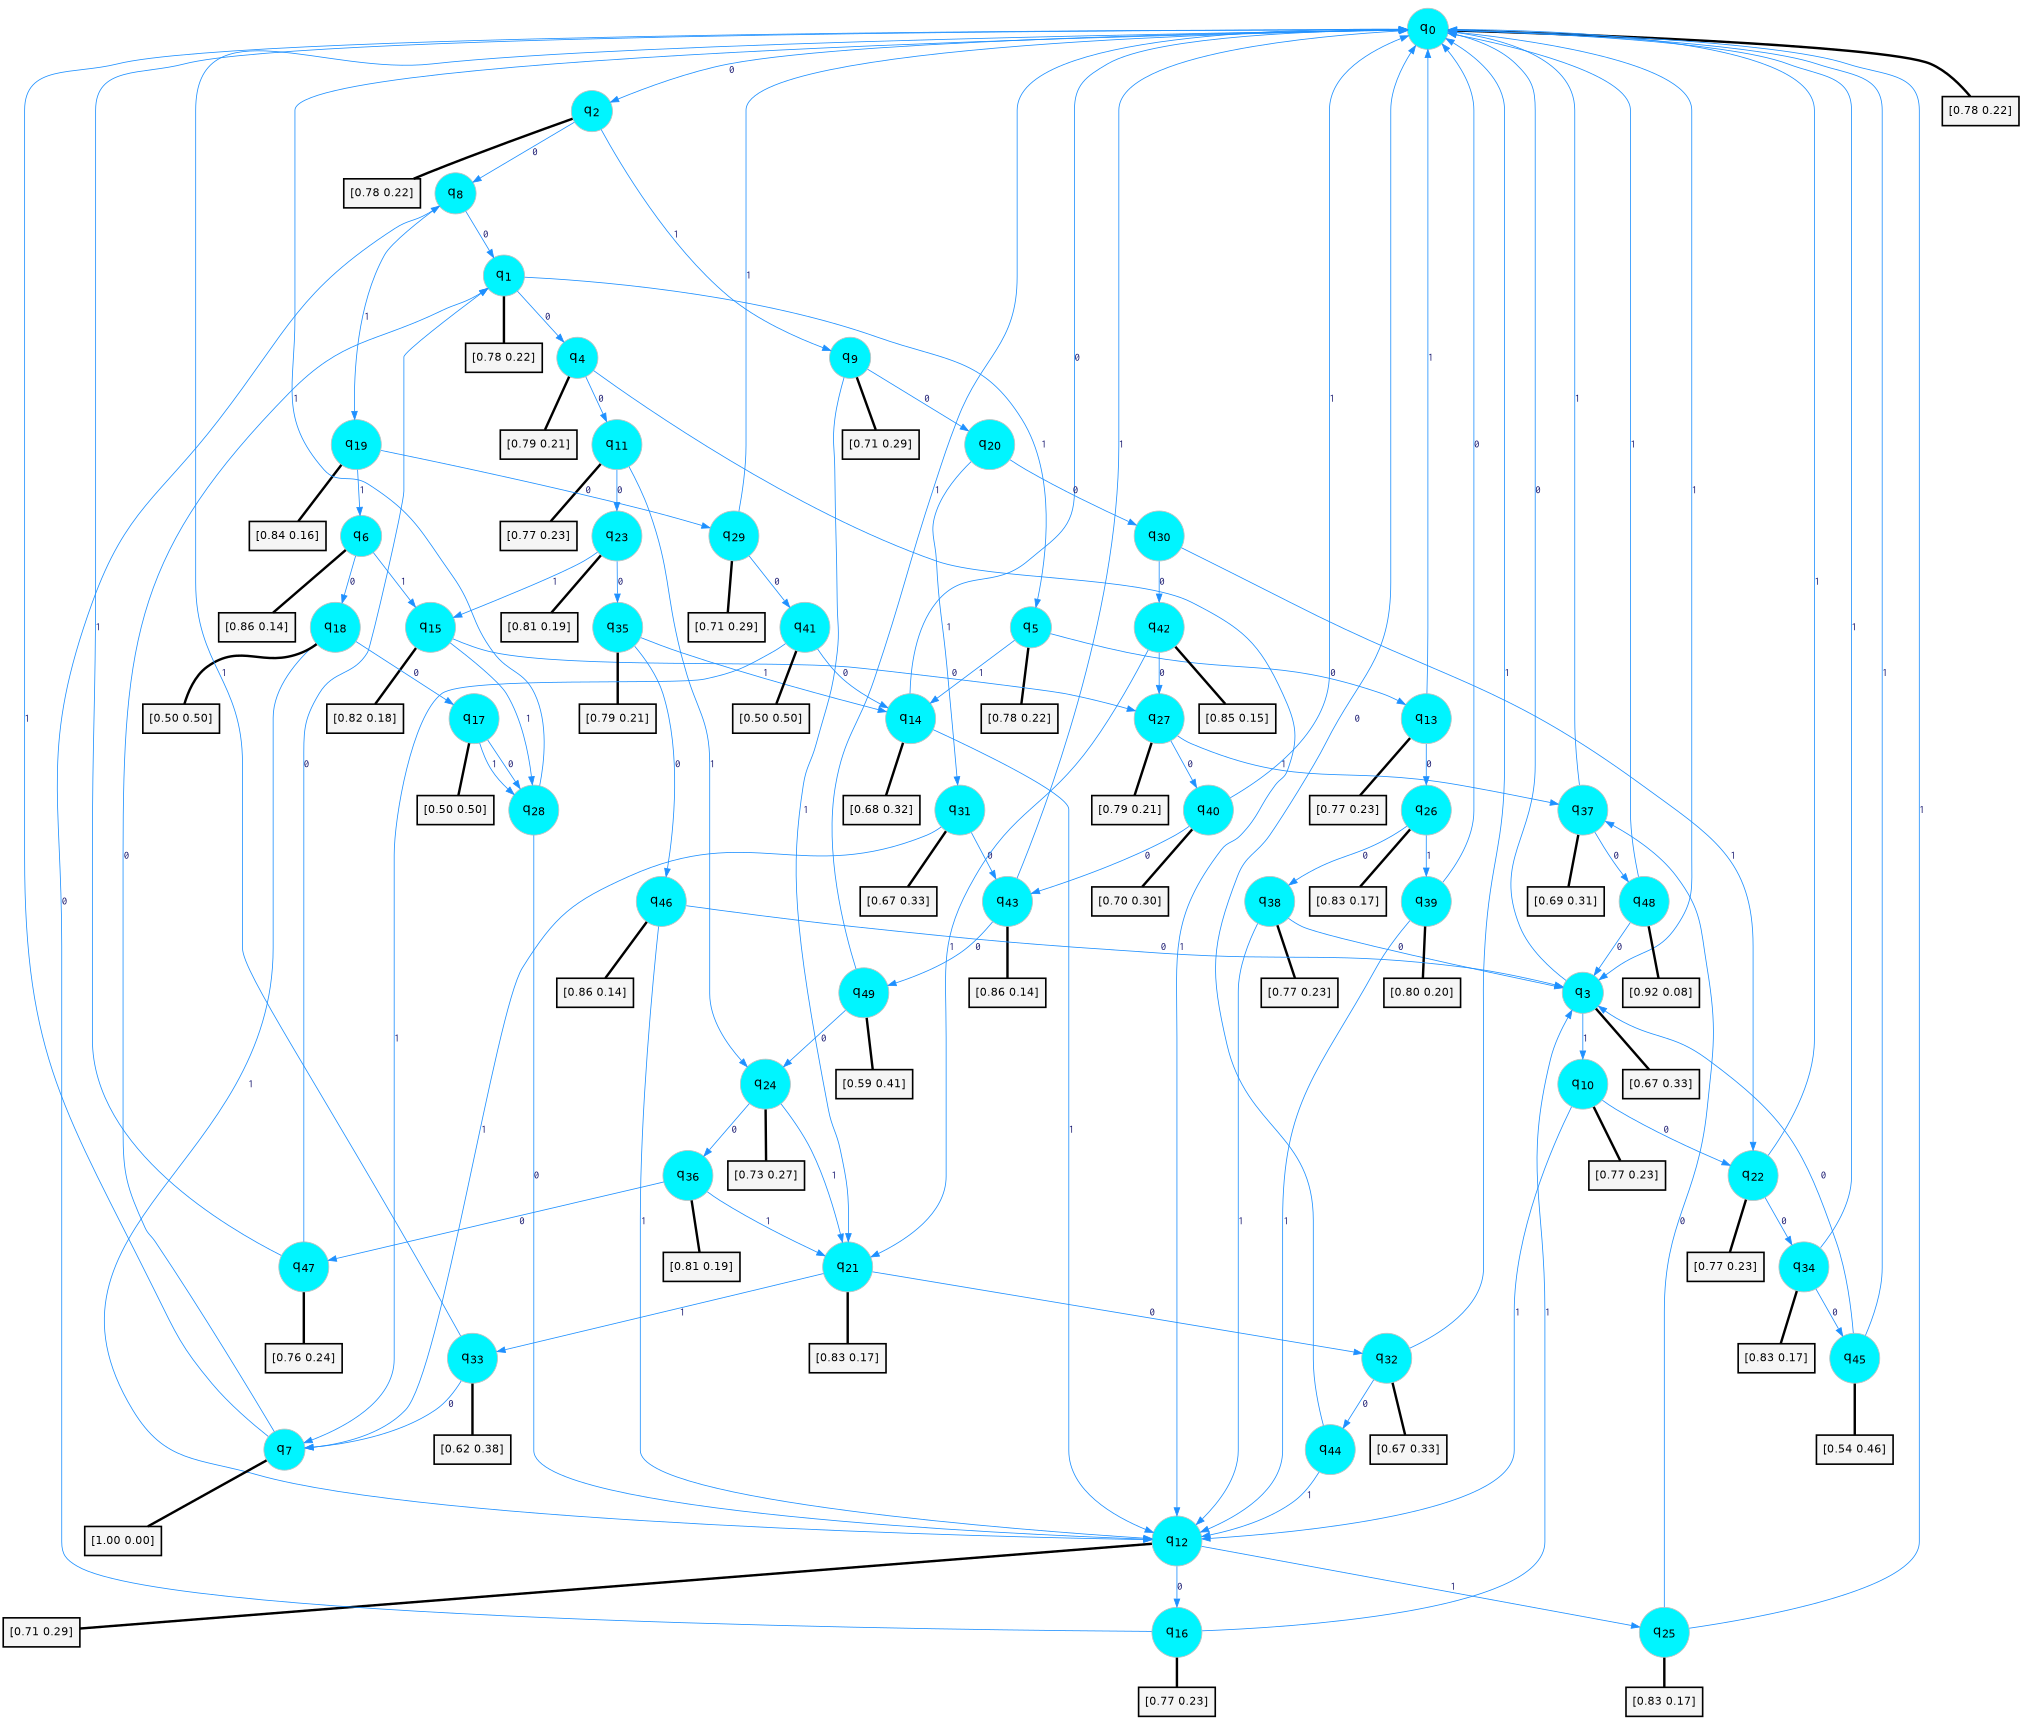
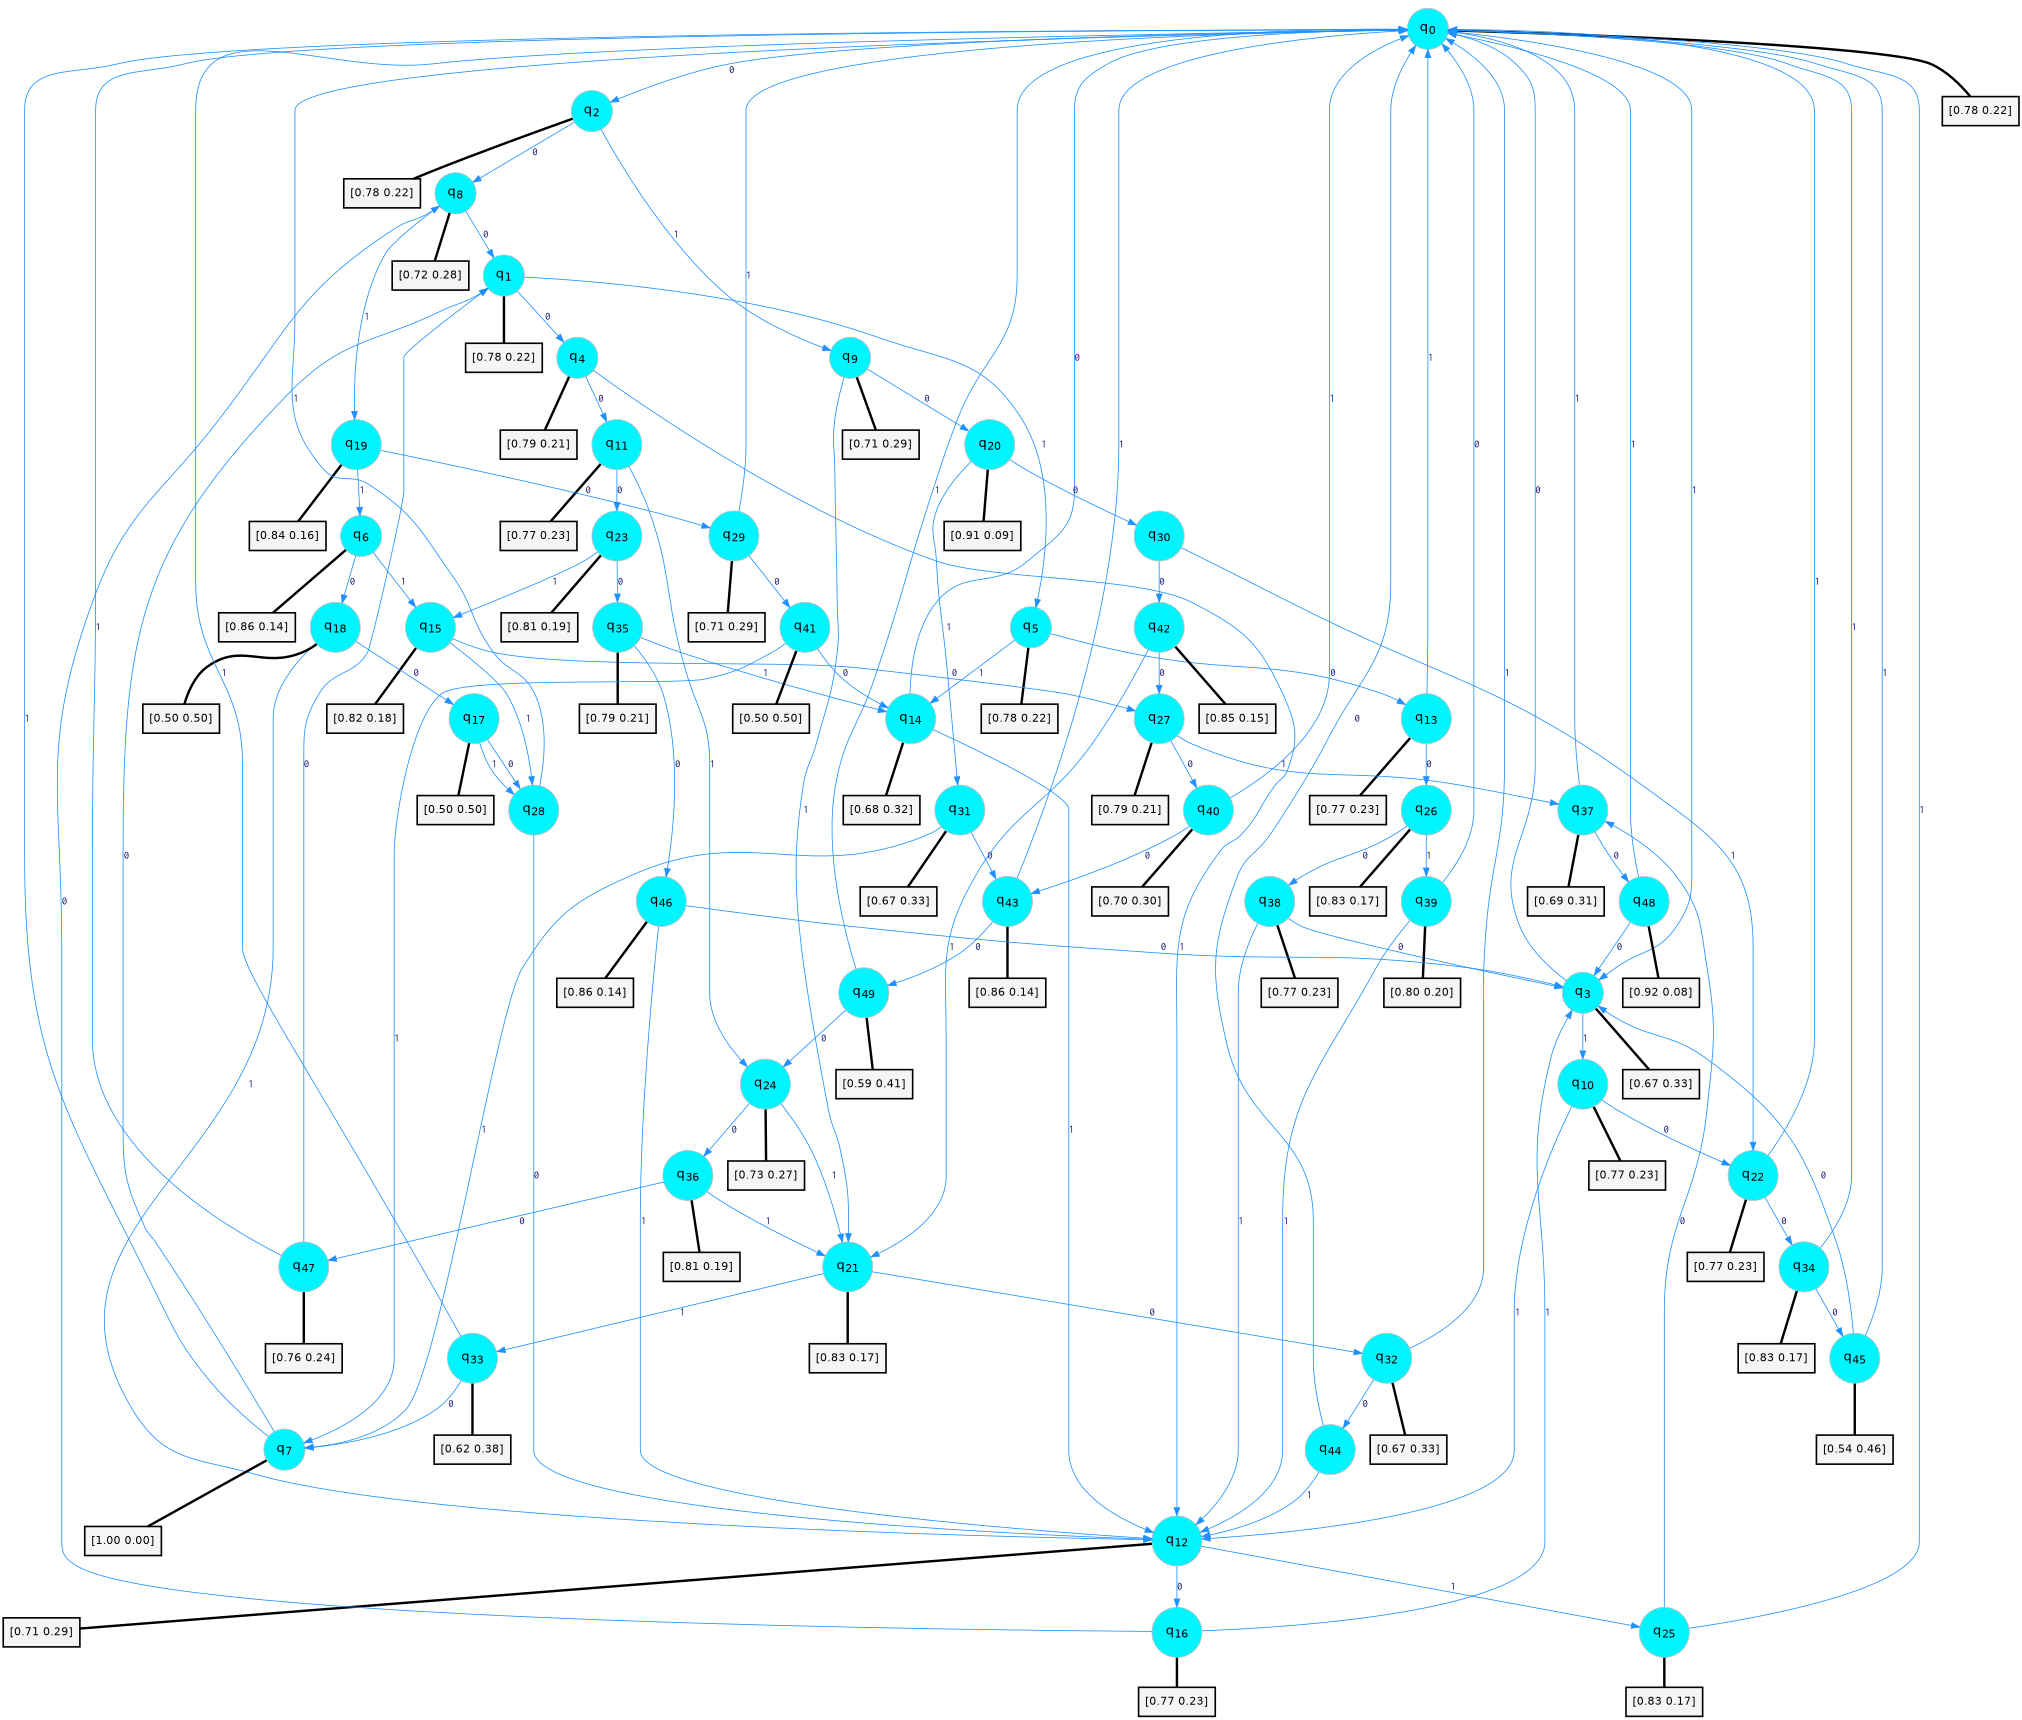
none -> (431, 276)
none -> (982, 536)
